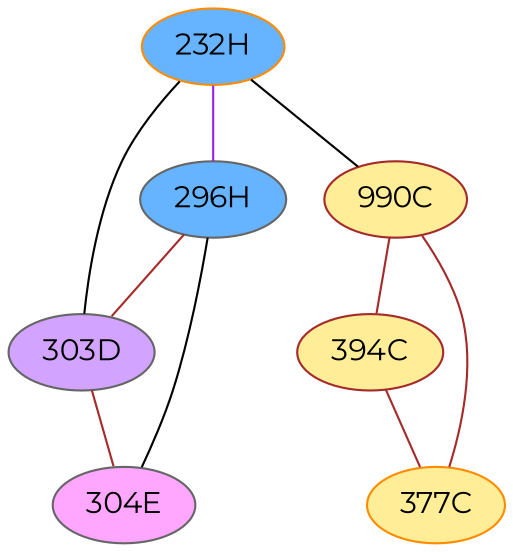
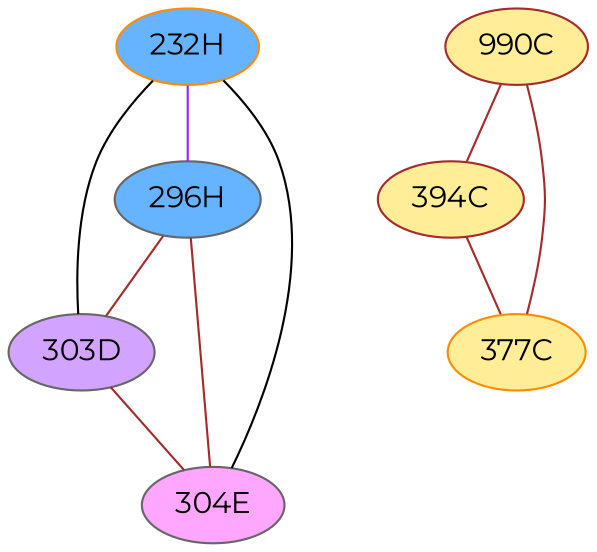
(304, 123) -> (290, 269)
(183, 355) -> (200, 352)
